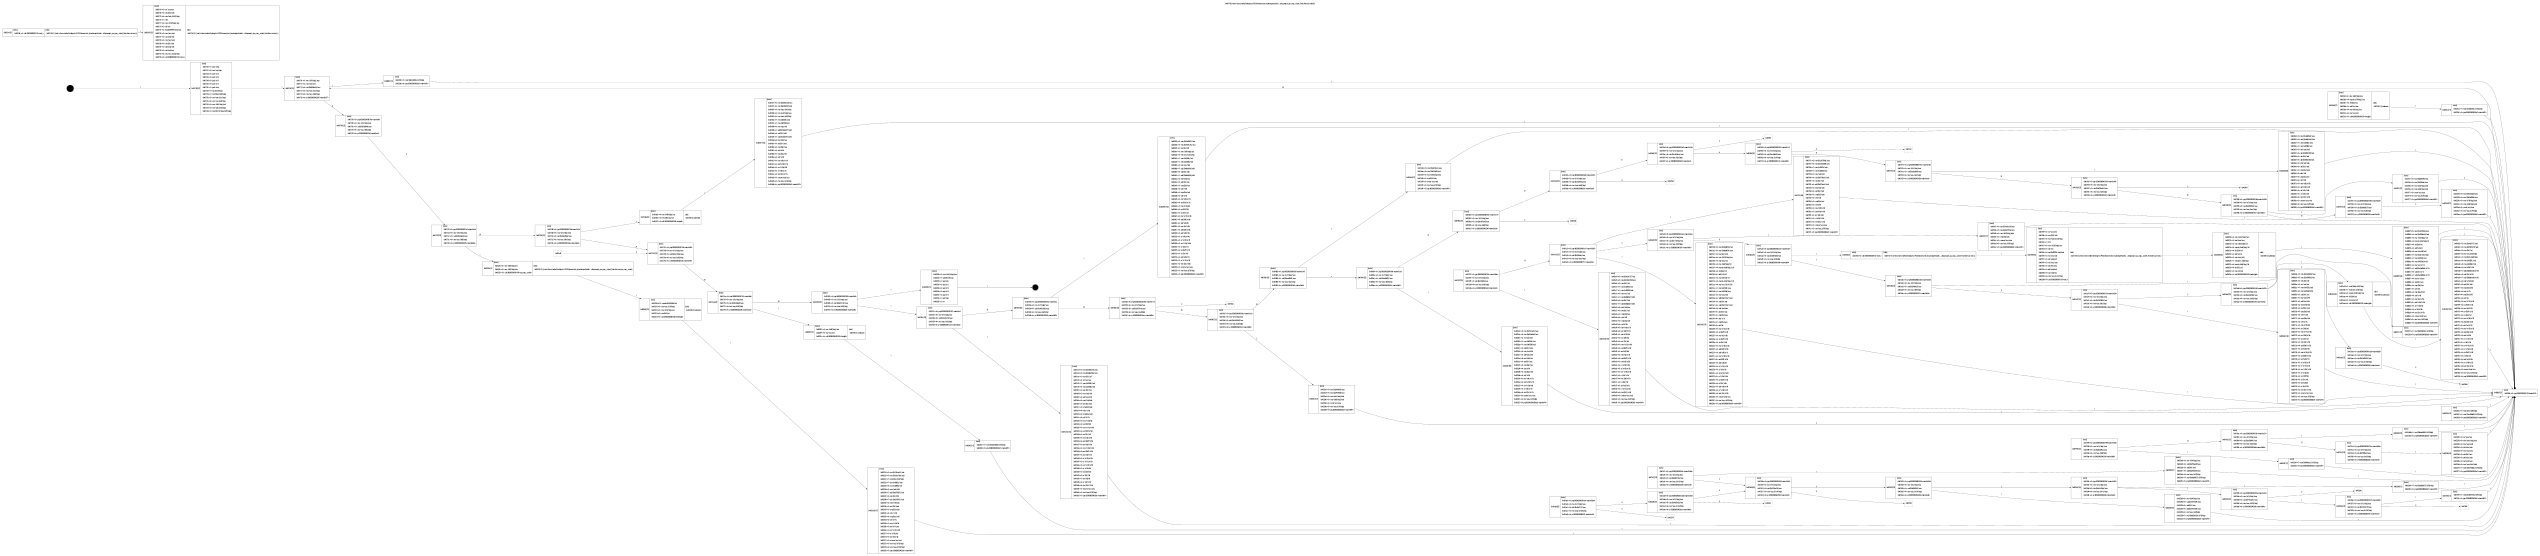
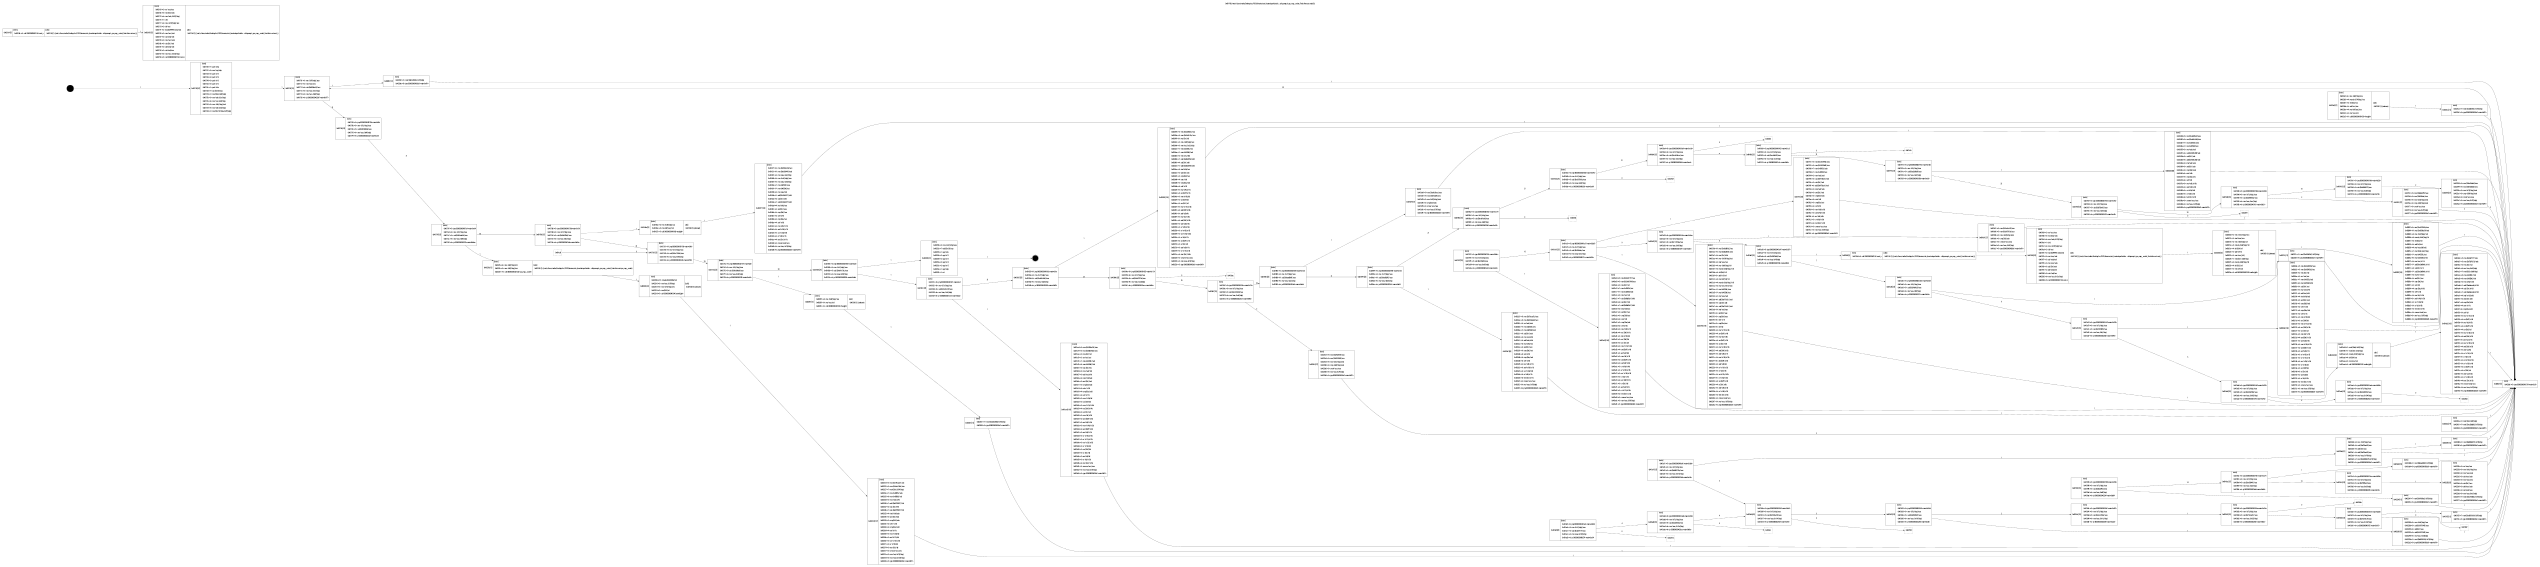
(2254, 487) -> (2411, 447)
